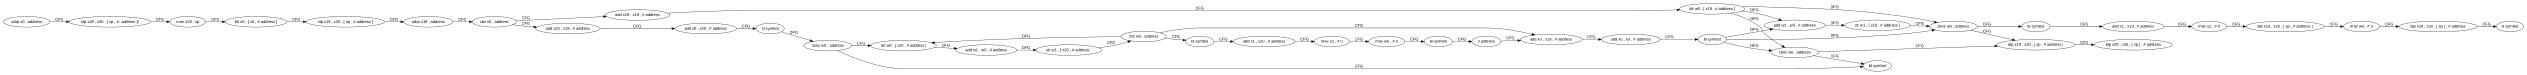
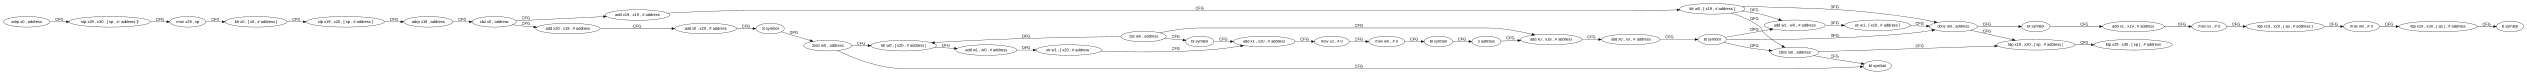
(1113, 46) -> (1171, 52)
